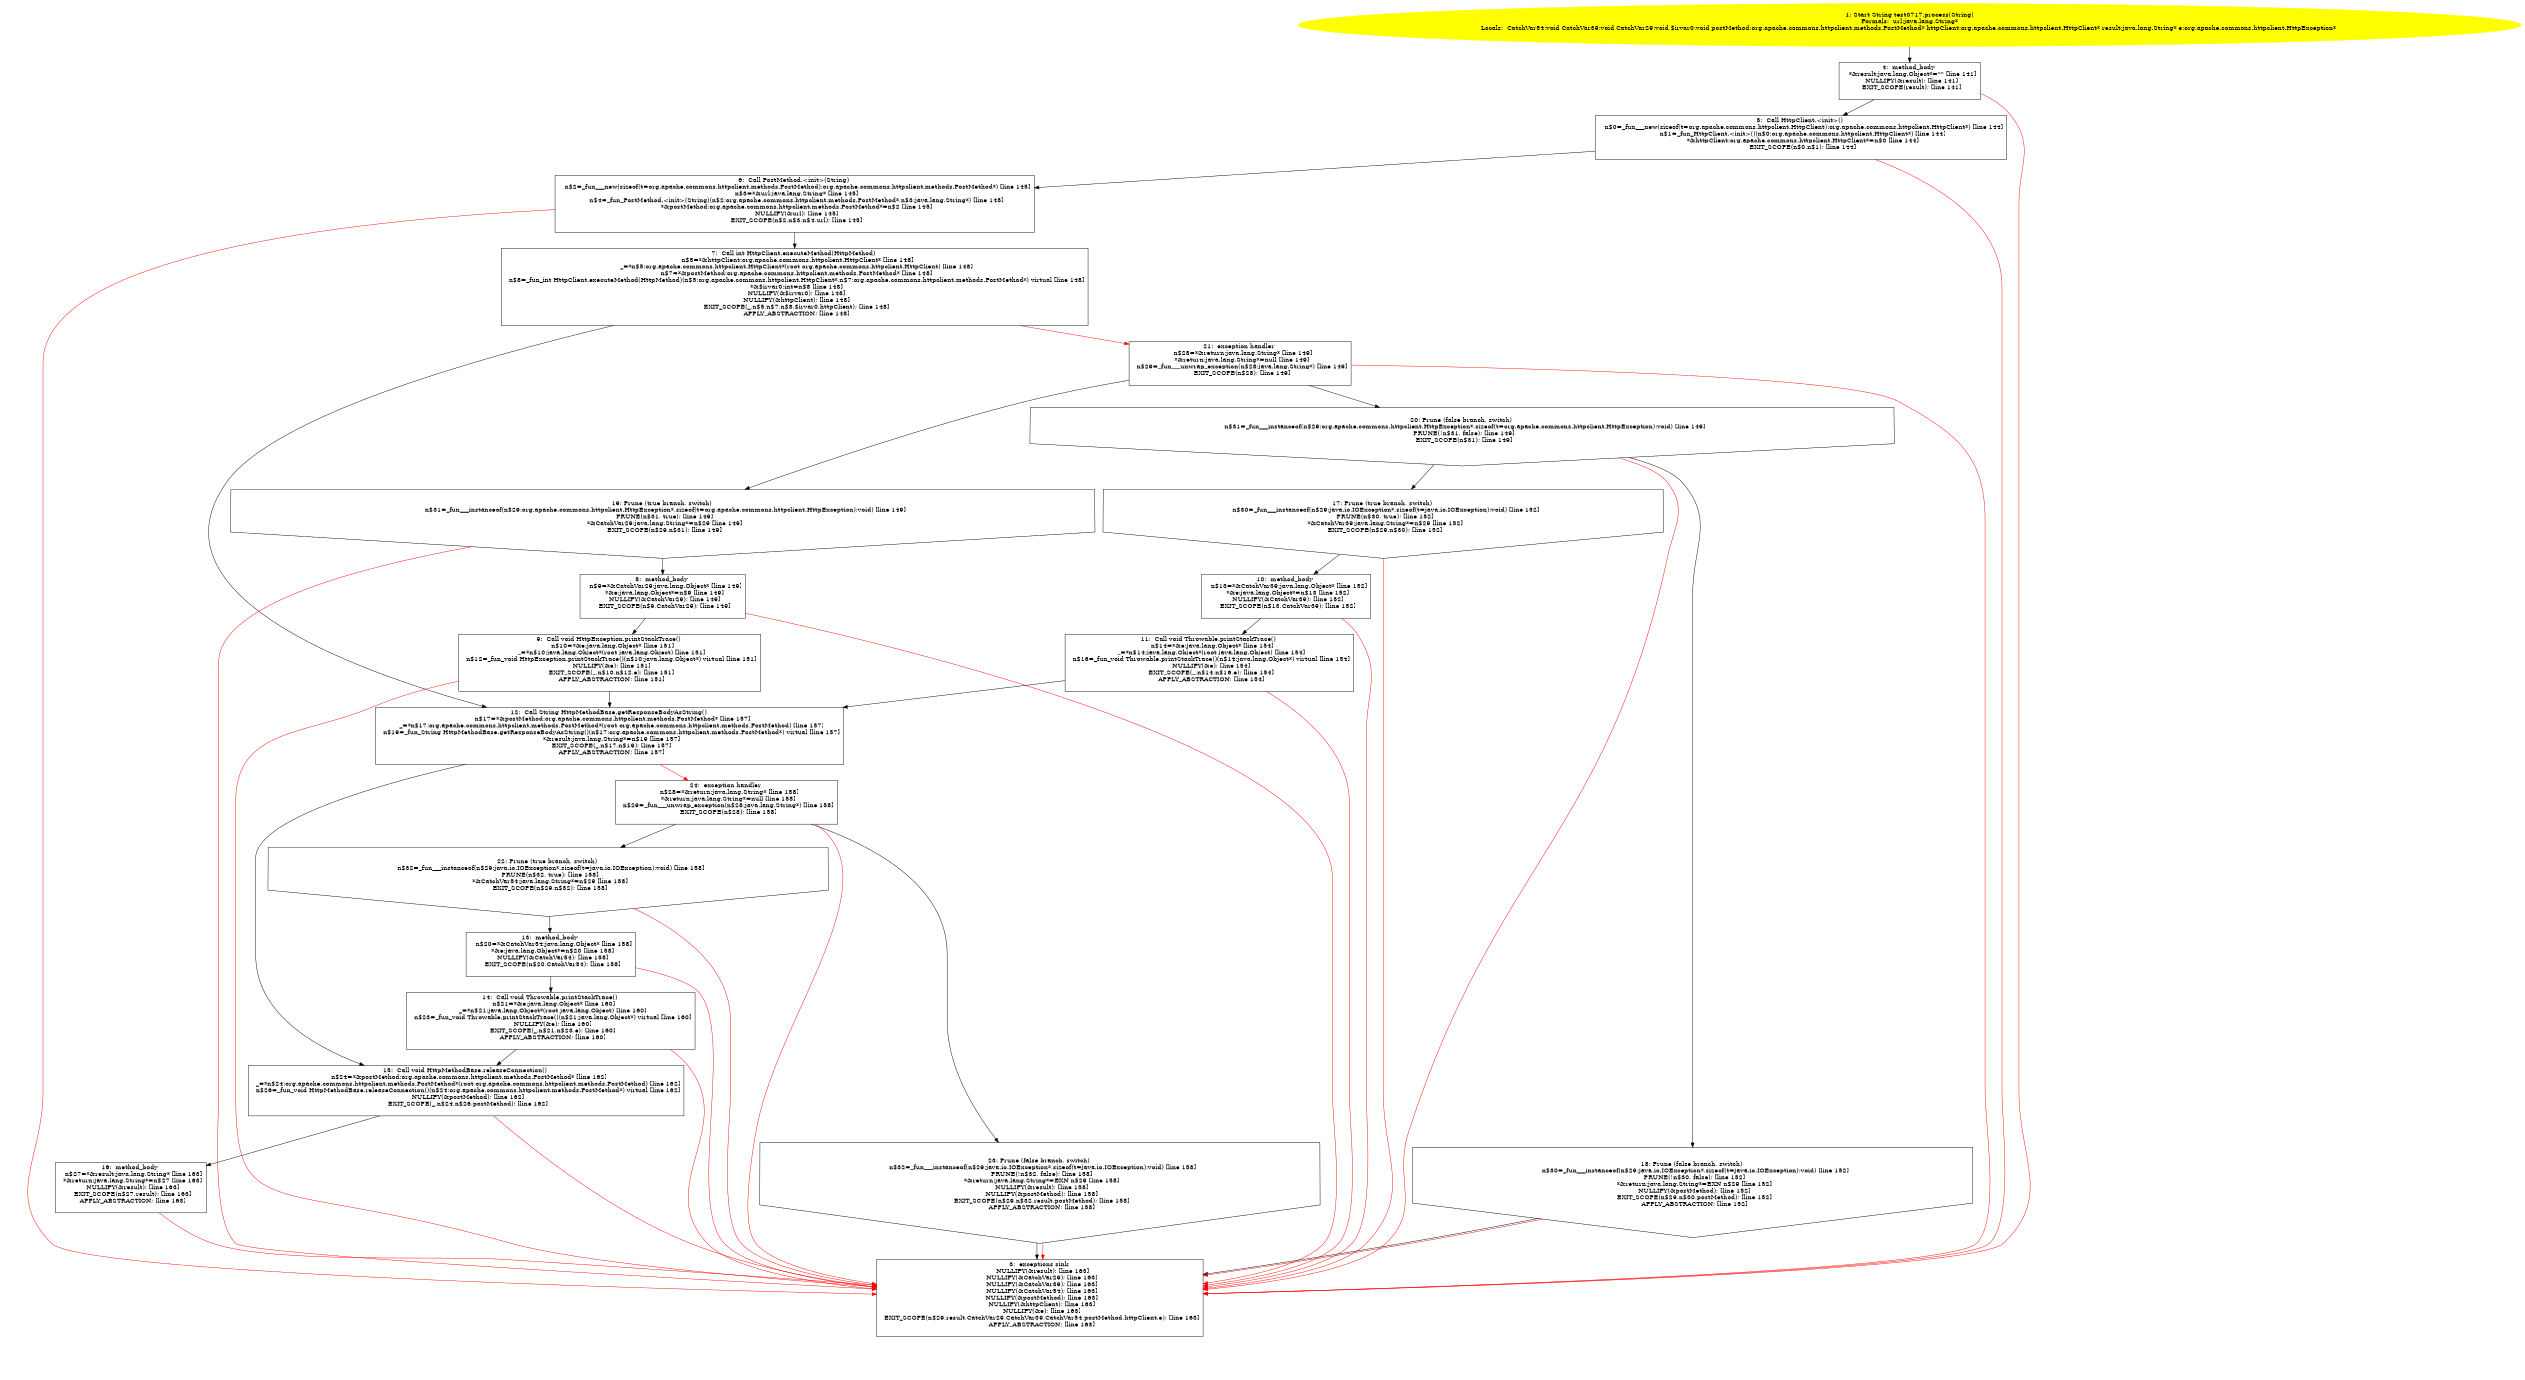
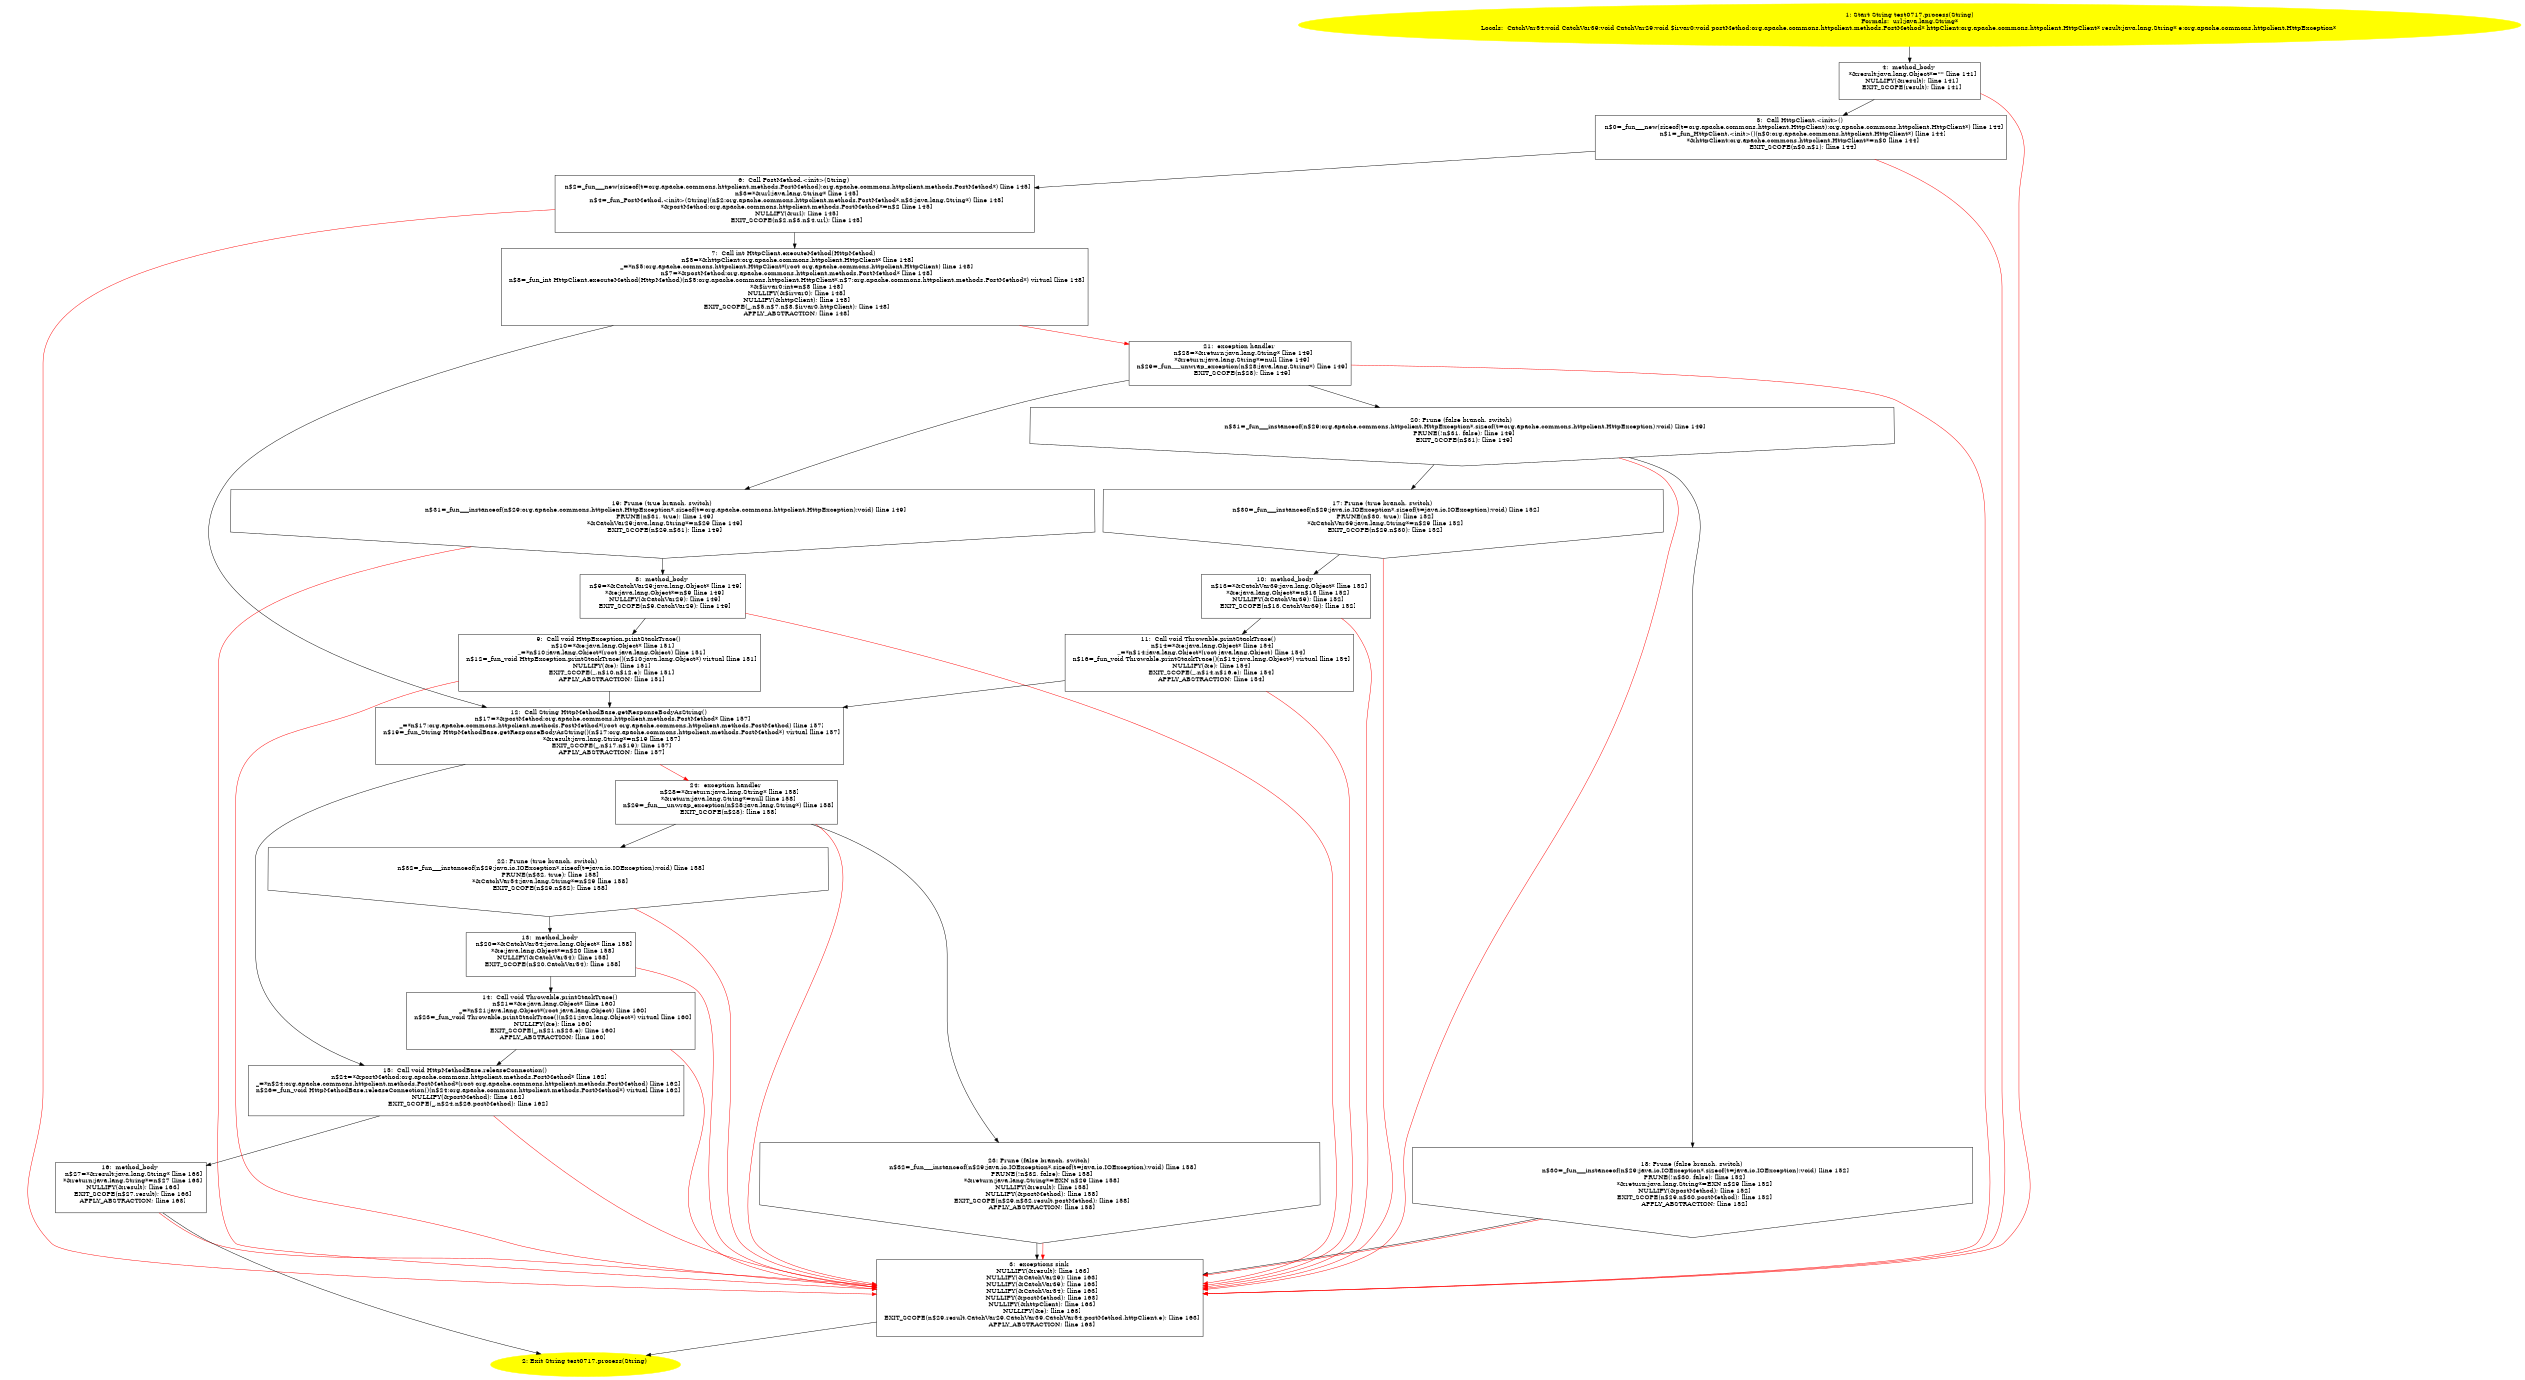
none -> (586, 1365)
